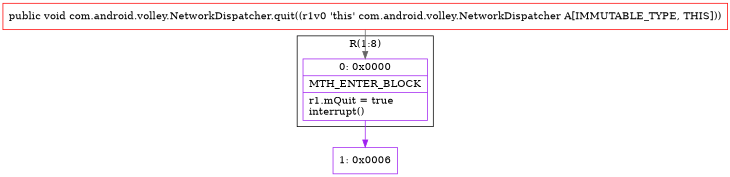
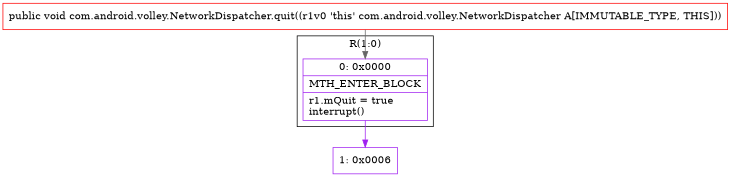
(365, 44) -> (365, 44)
